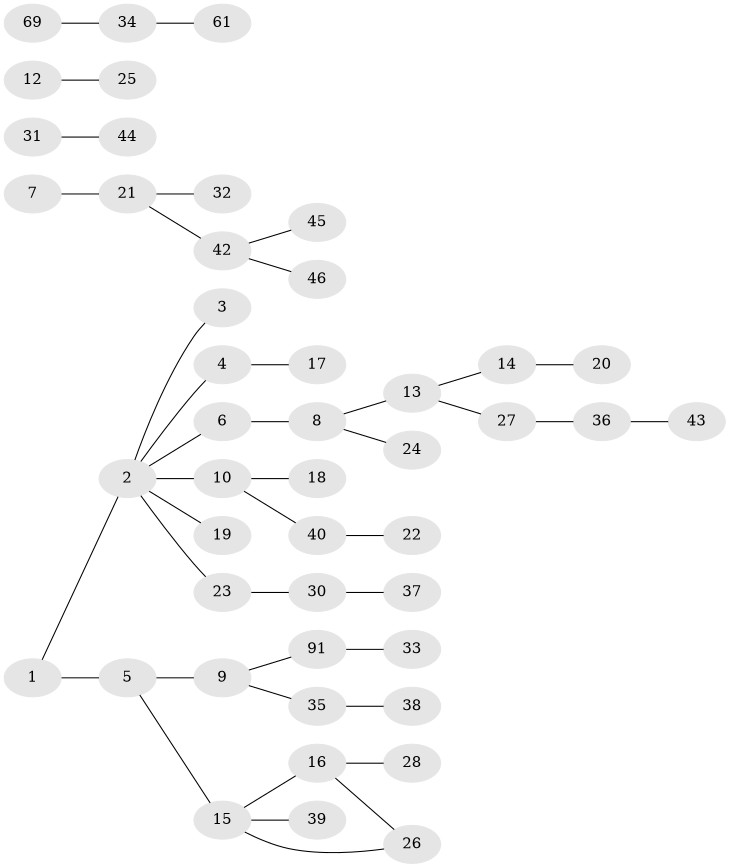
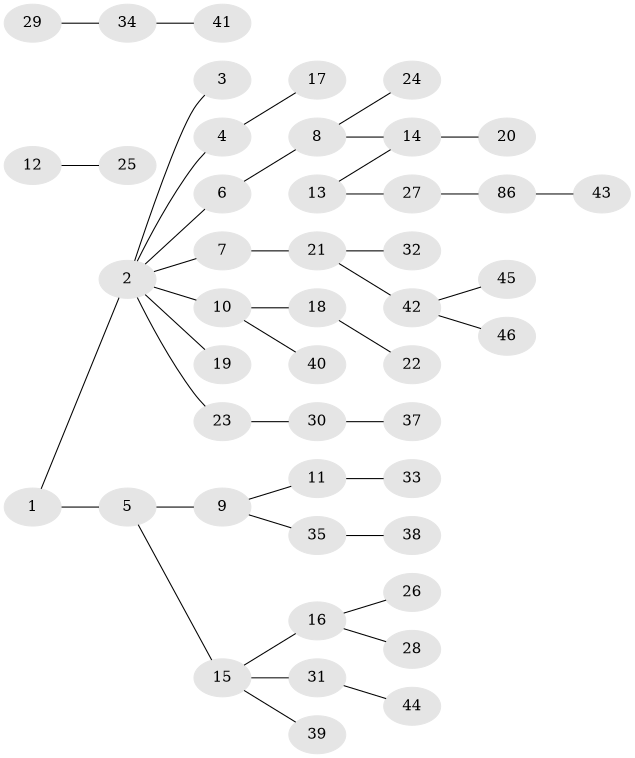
(33, 23) -> (33, 23)
(222, 23) -> (222, 23)
none -> (175, 265)
(365, 407) -> (365, 137)
(602, 422) -> (507, 194)
(365, 536) -> (365, 336)
(317, 649) -> (317, 479)
(313, 852) -> (270, 678)
